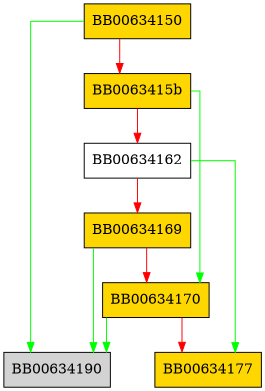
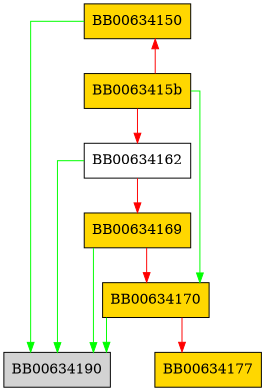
(120, 51) -> (155, 61)
(235, 230) -> (57, 238)
